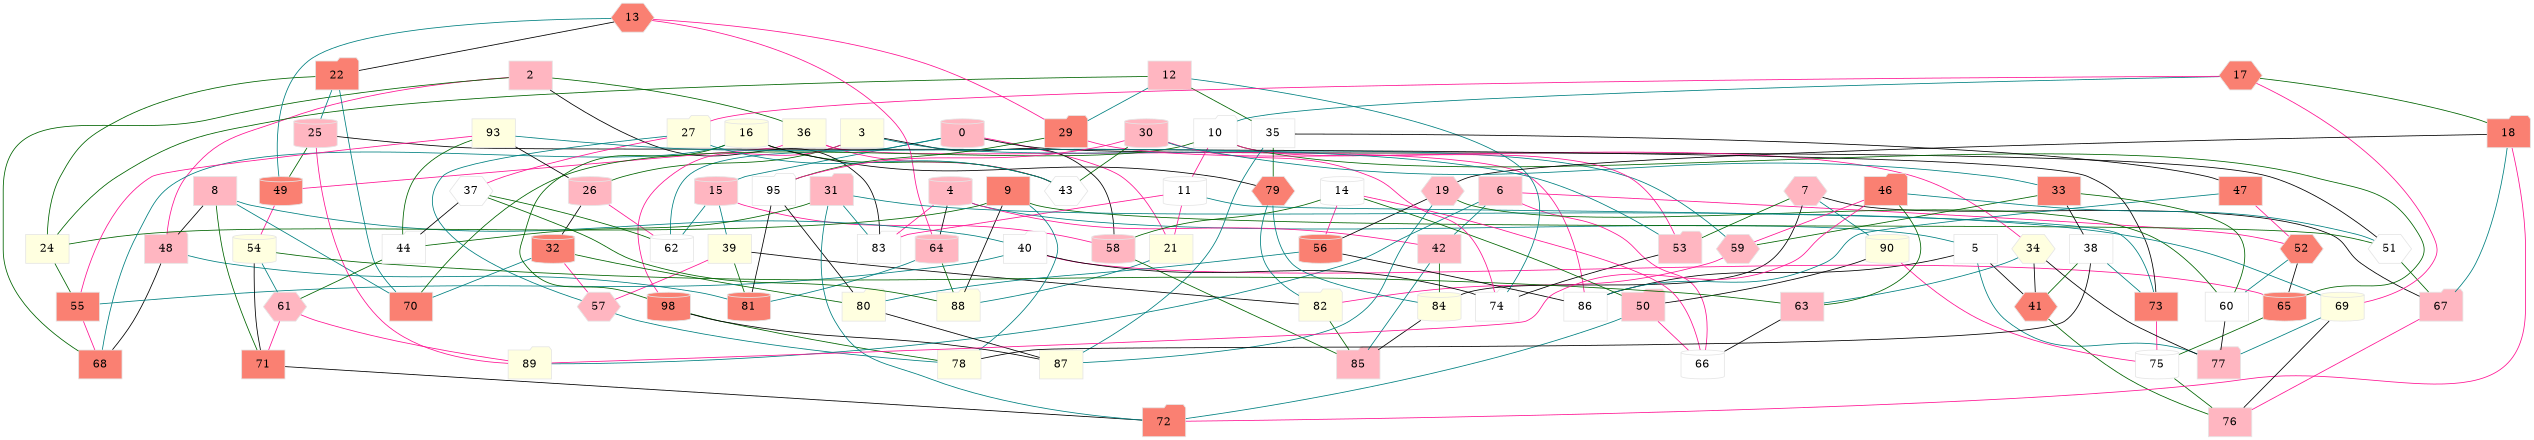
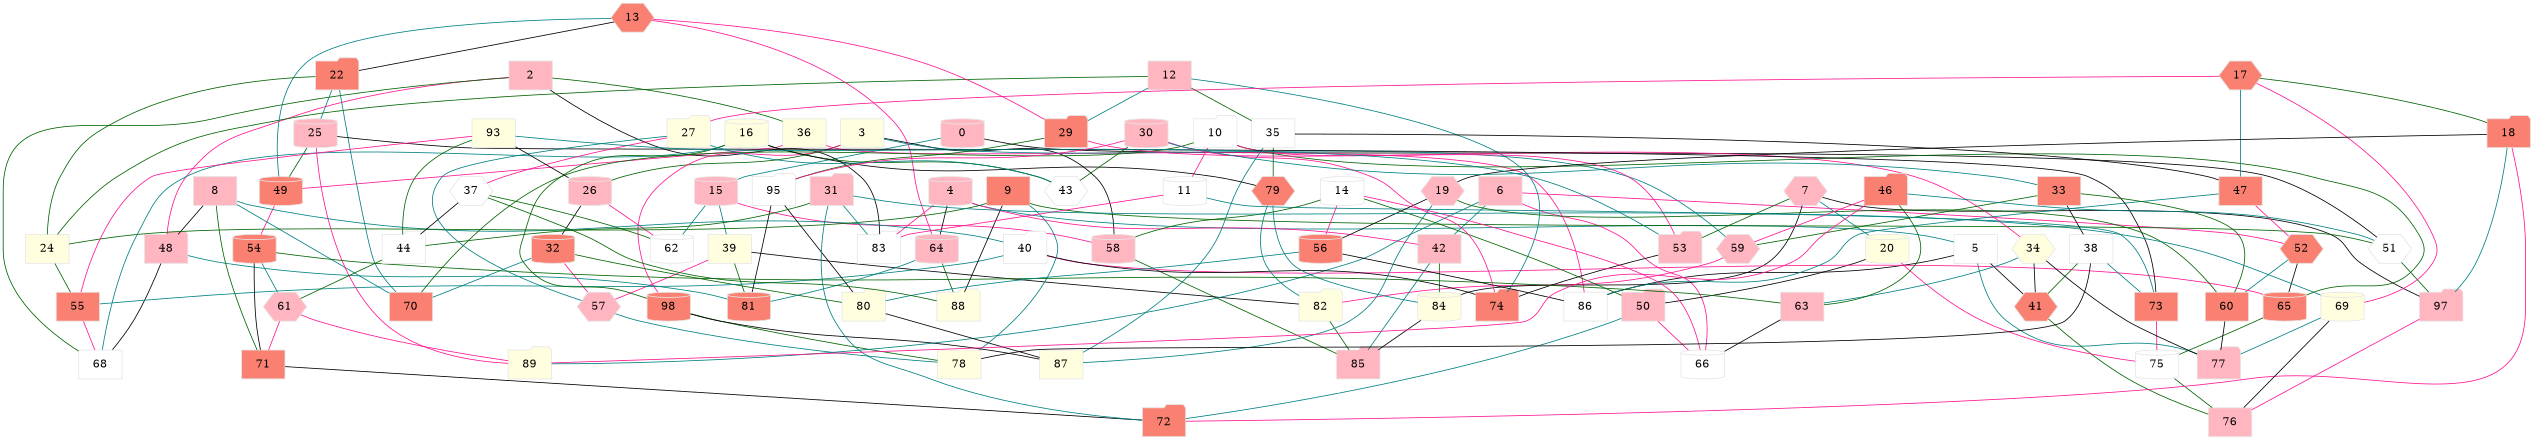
(1728, 89) -> (2241, 133)
(782, 154) -> none
(939, 162) -> none
(254, 249) -> (254, 249)
(1171, 249) -> none
(1887, 249) -> (1887, 249)
(1497, 307) -> (1497, 307)
(2227, 307) -> (2227, 307)
(2441, 307) -> (2441, 307)
(100, 364) -> (100, 364)
